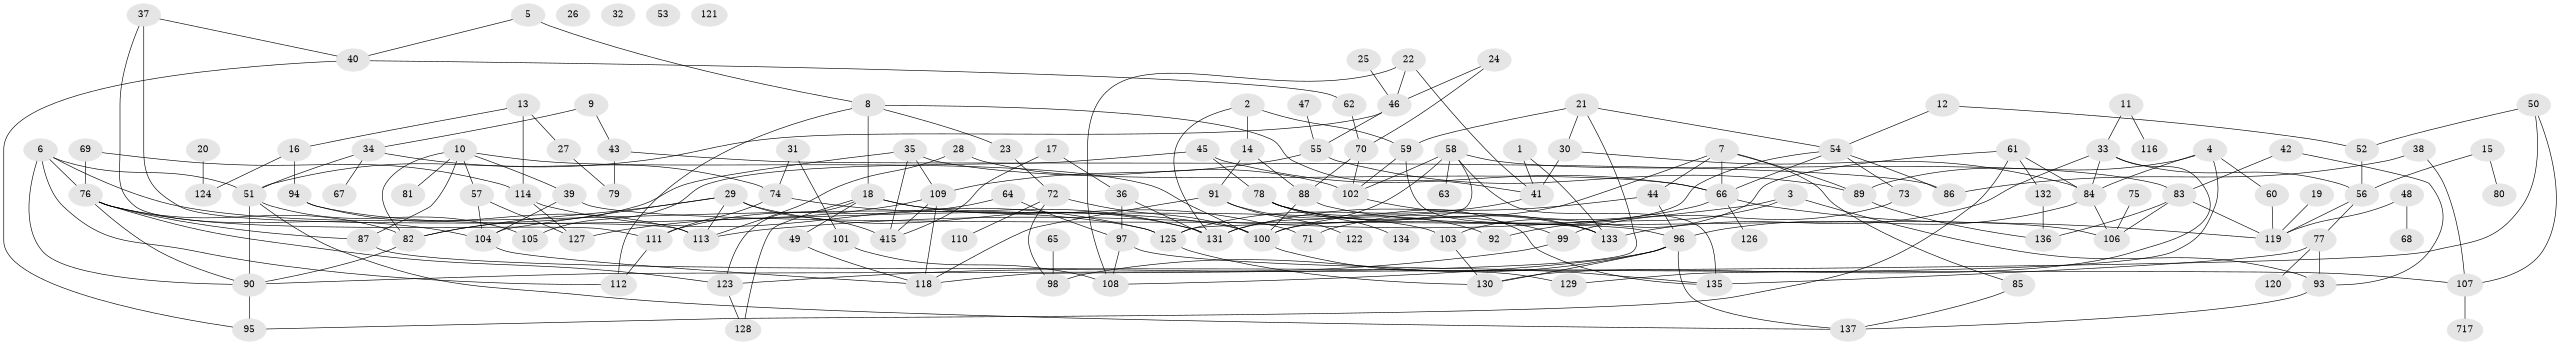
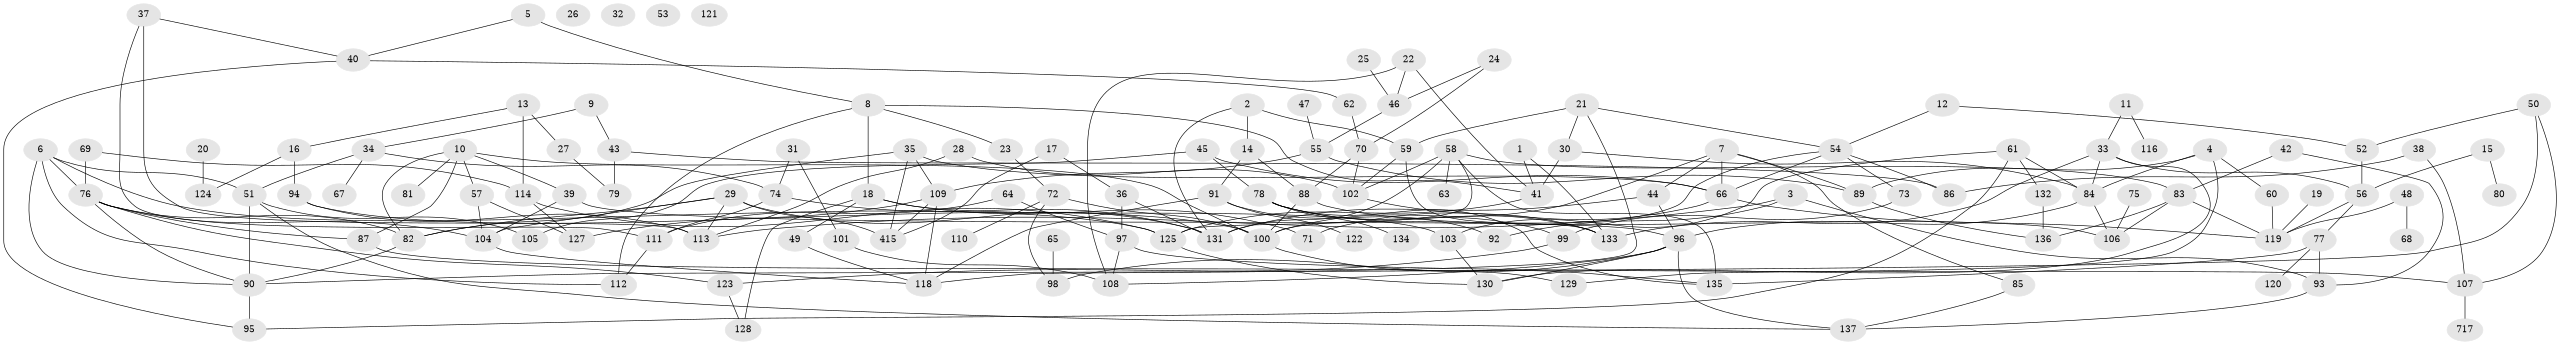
(820, 136) -> none
(744, 237) -> none
(1749, 240) -> none
